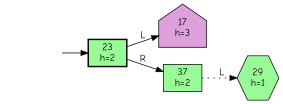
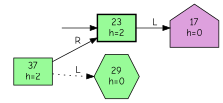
(183, 28) -> (194, 28)
(142, 64) -> (72, 51)
(258, 78) -> (117, 77)
